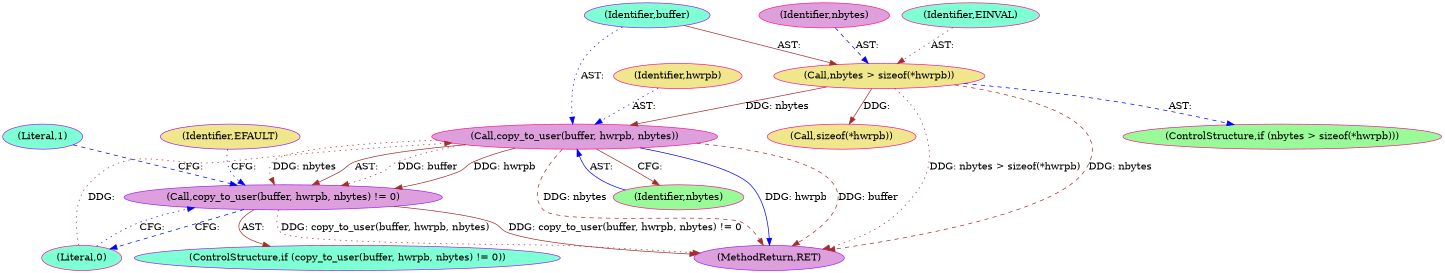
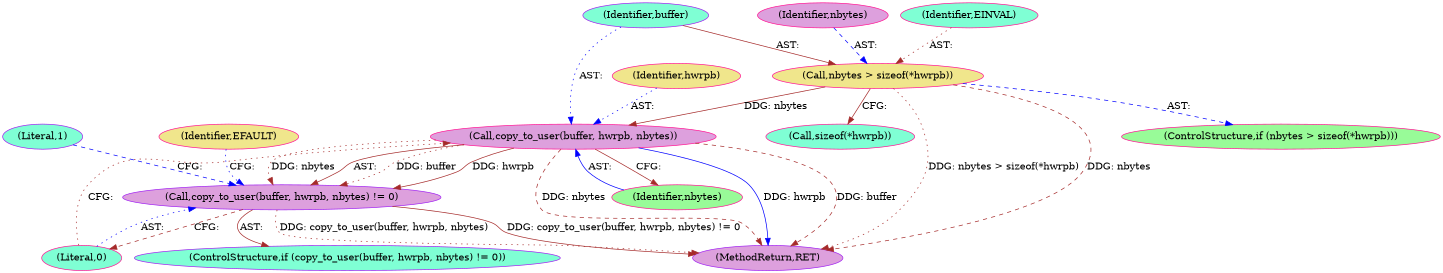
(878, 106) -> (876, 106)
(230, 137) -> (229, 137)
(842, 137) -> (840, 137)
(103, 197) -> (102, 197)
(154, 228) -> (154, 228)
(180, 228) -> (180, 228)
